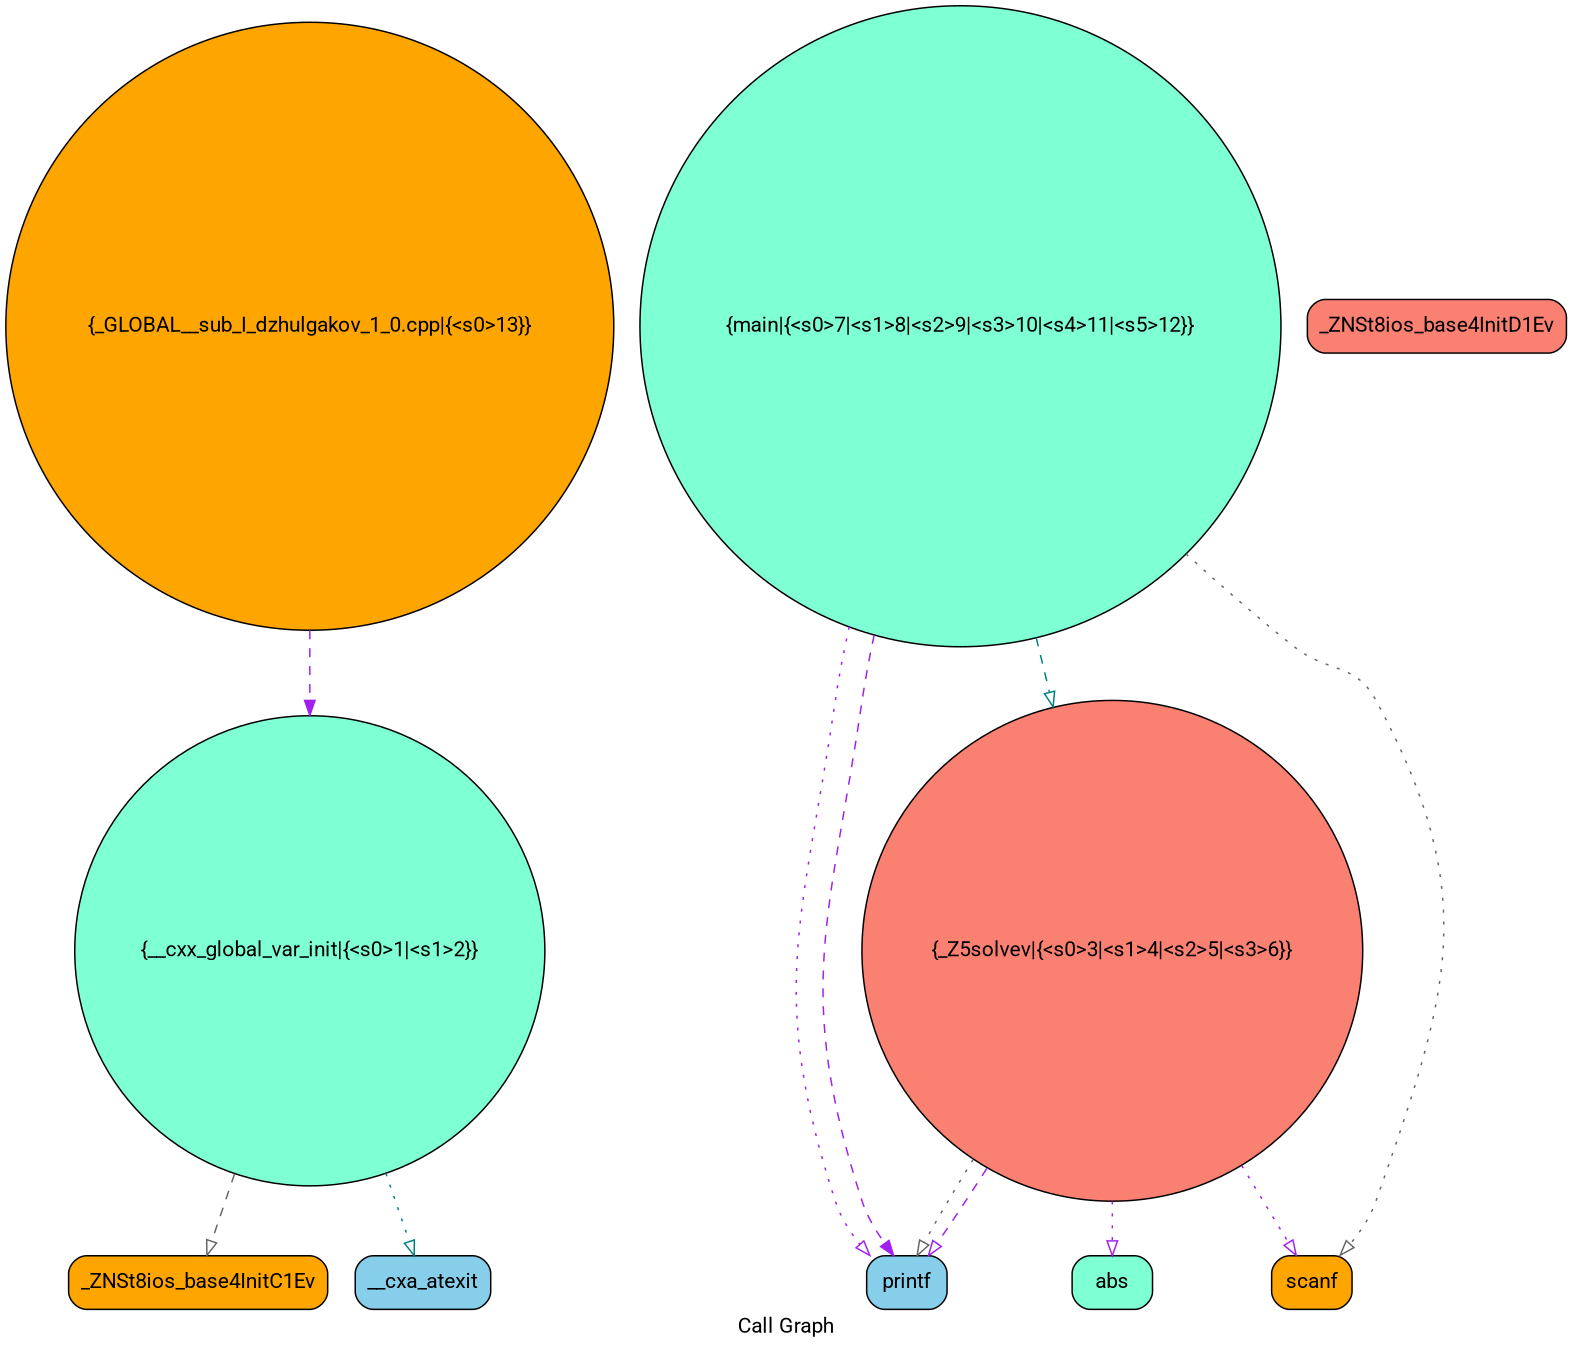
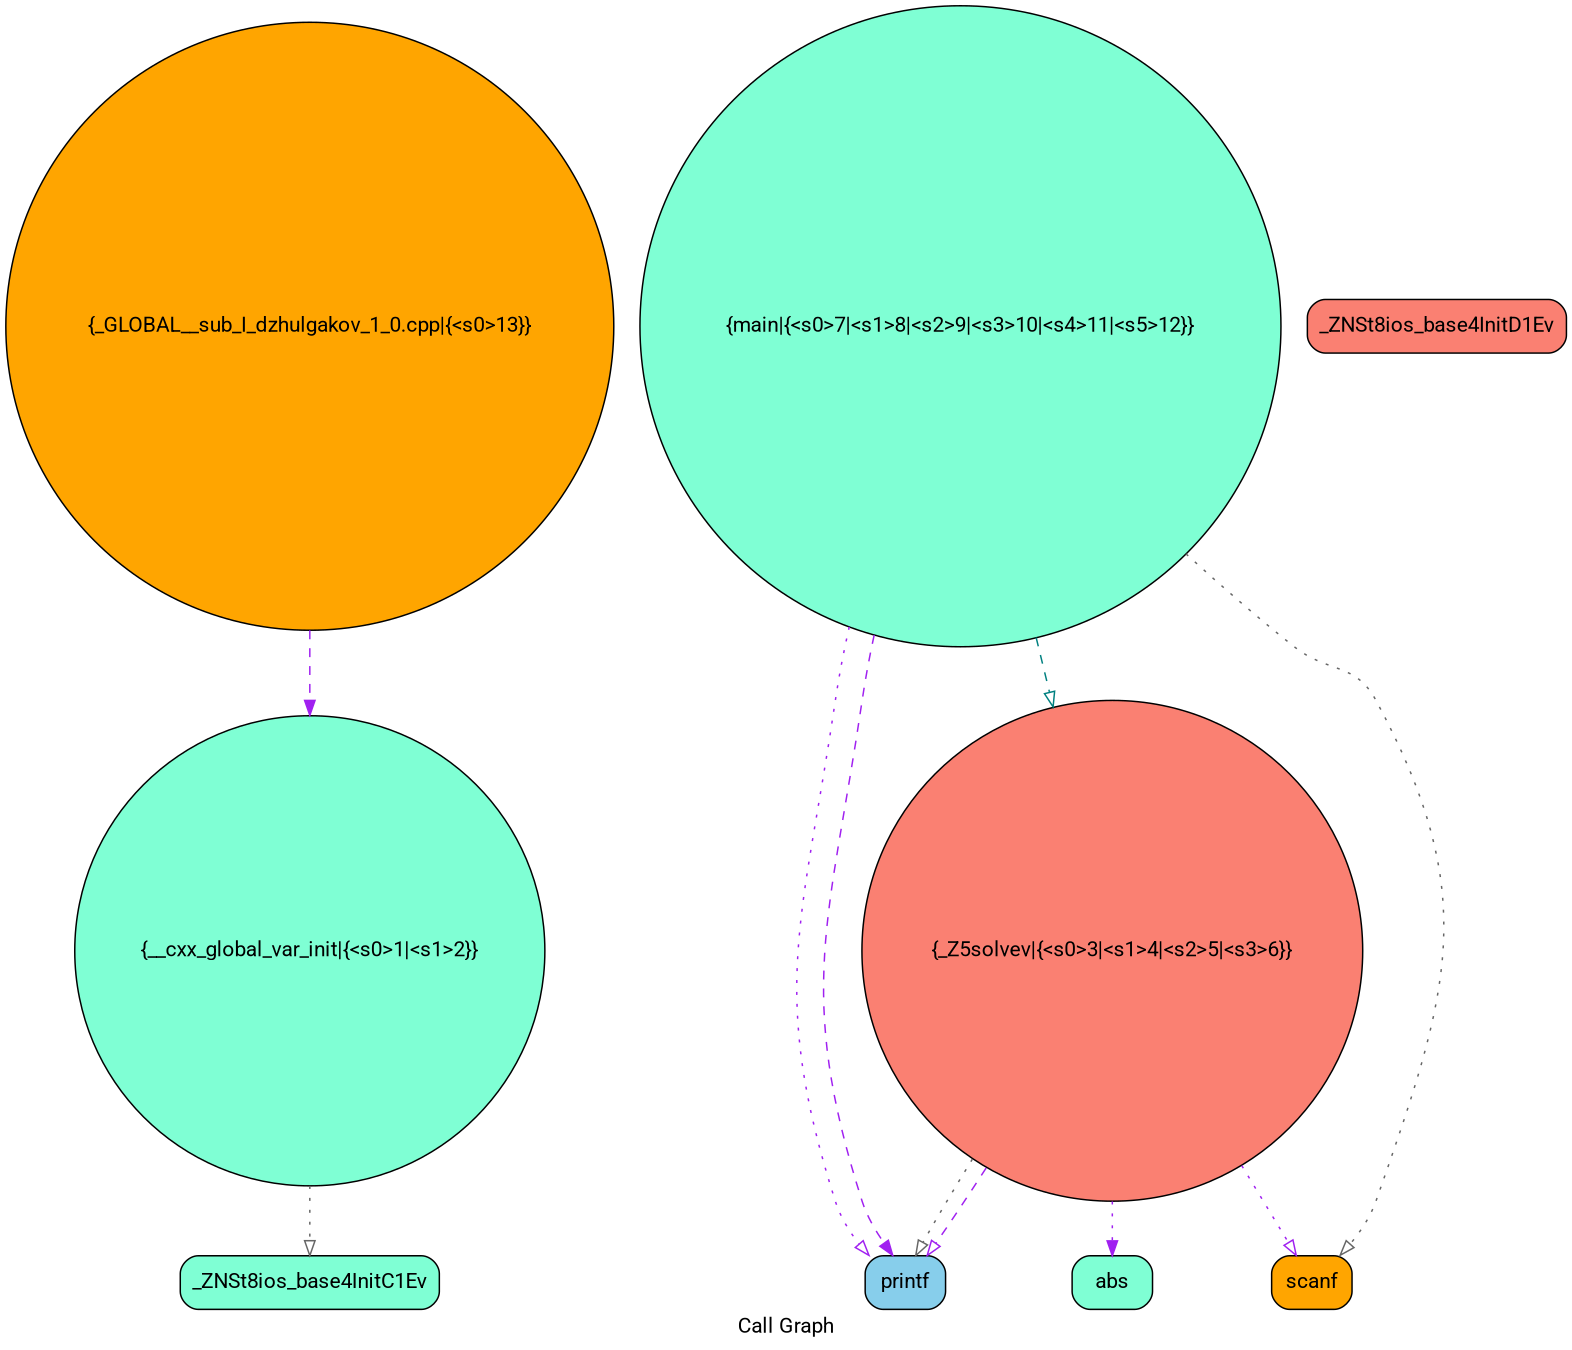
(223, 1208) -> (310, 1213)
(1112, 1221) -> (1112, 1221)
(198, 1283) -> (310, 1283)
(423, 1283) -> none
